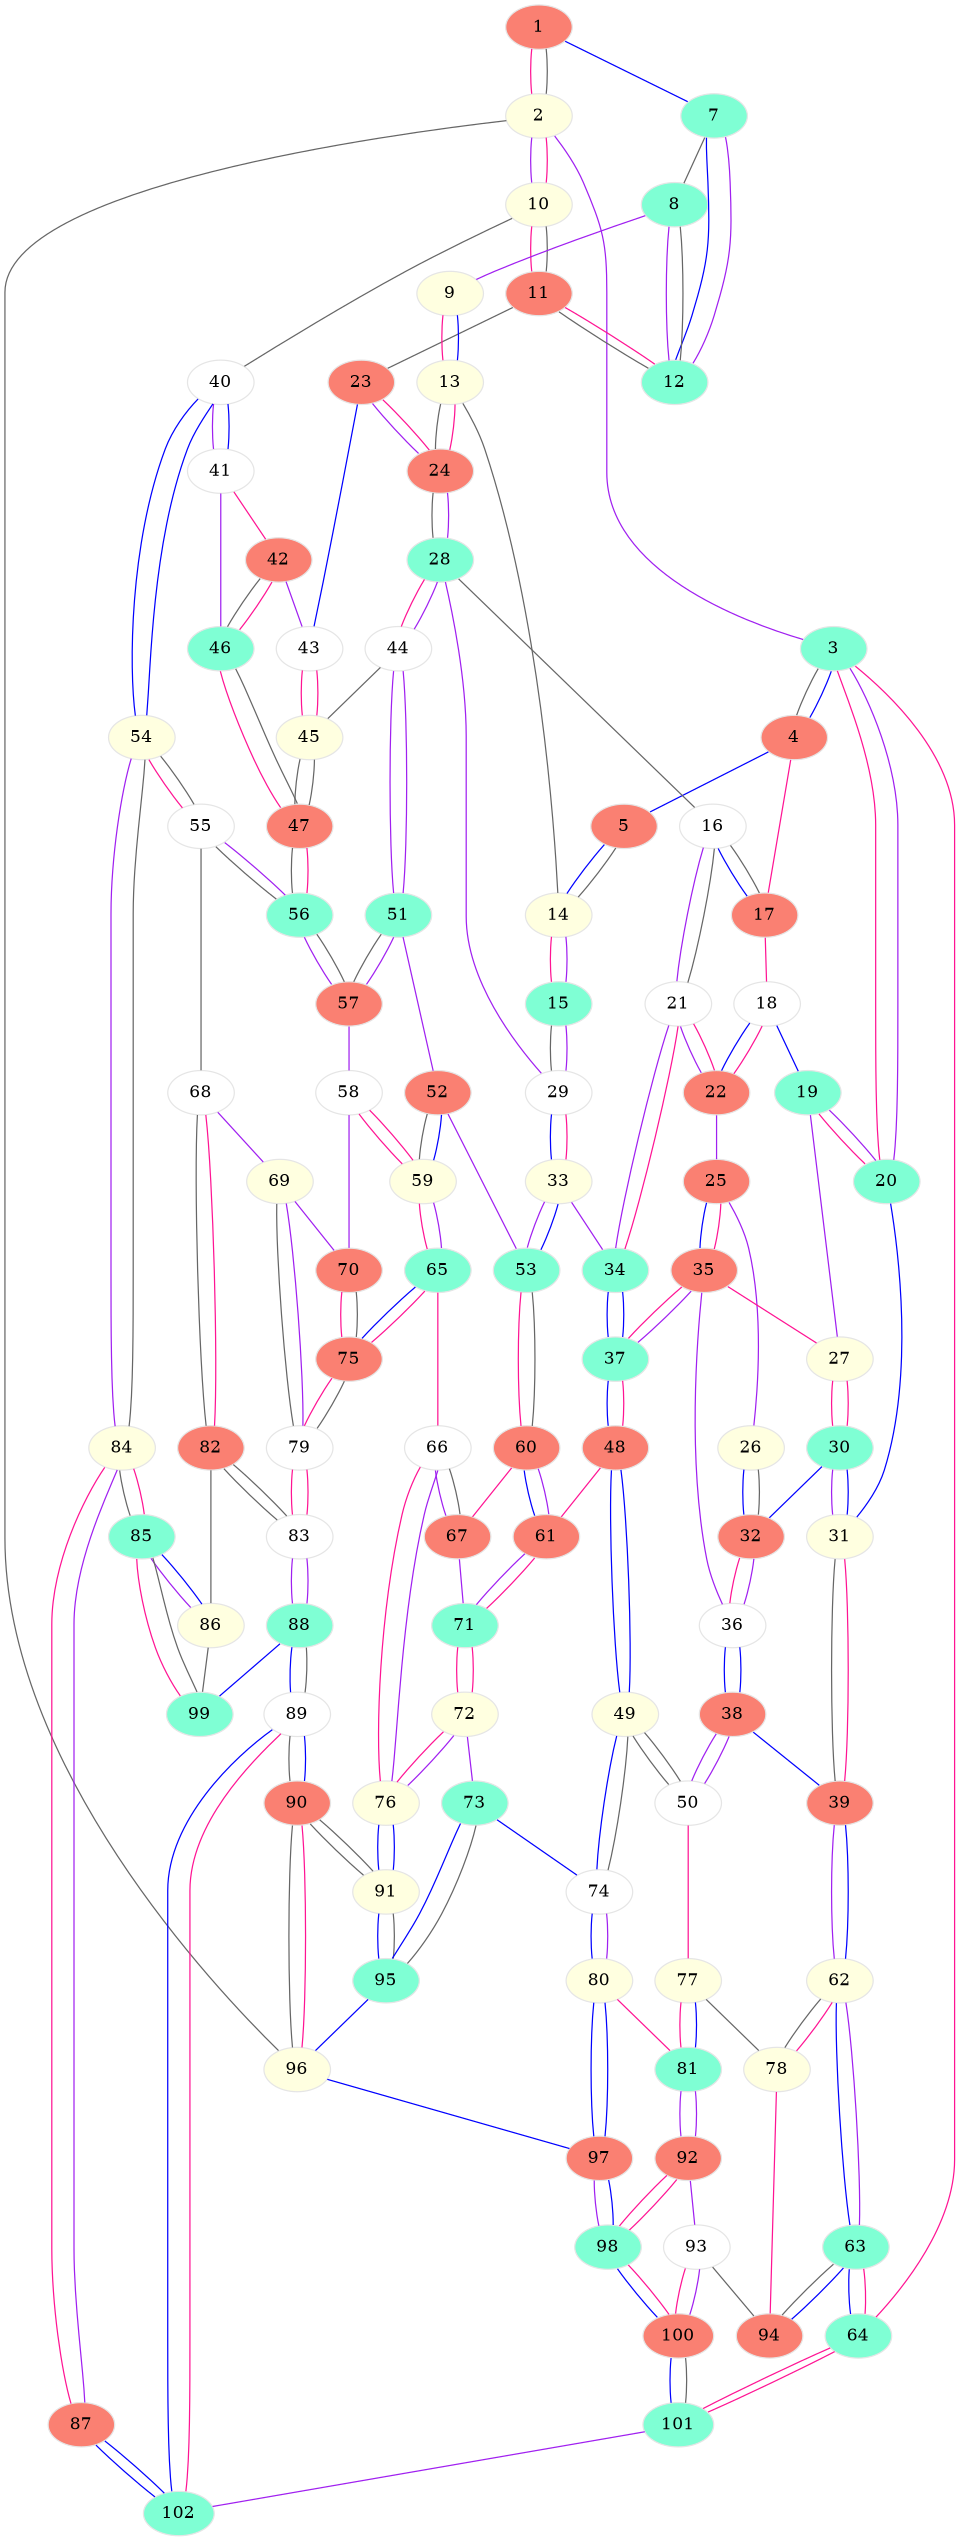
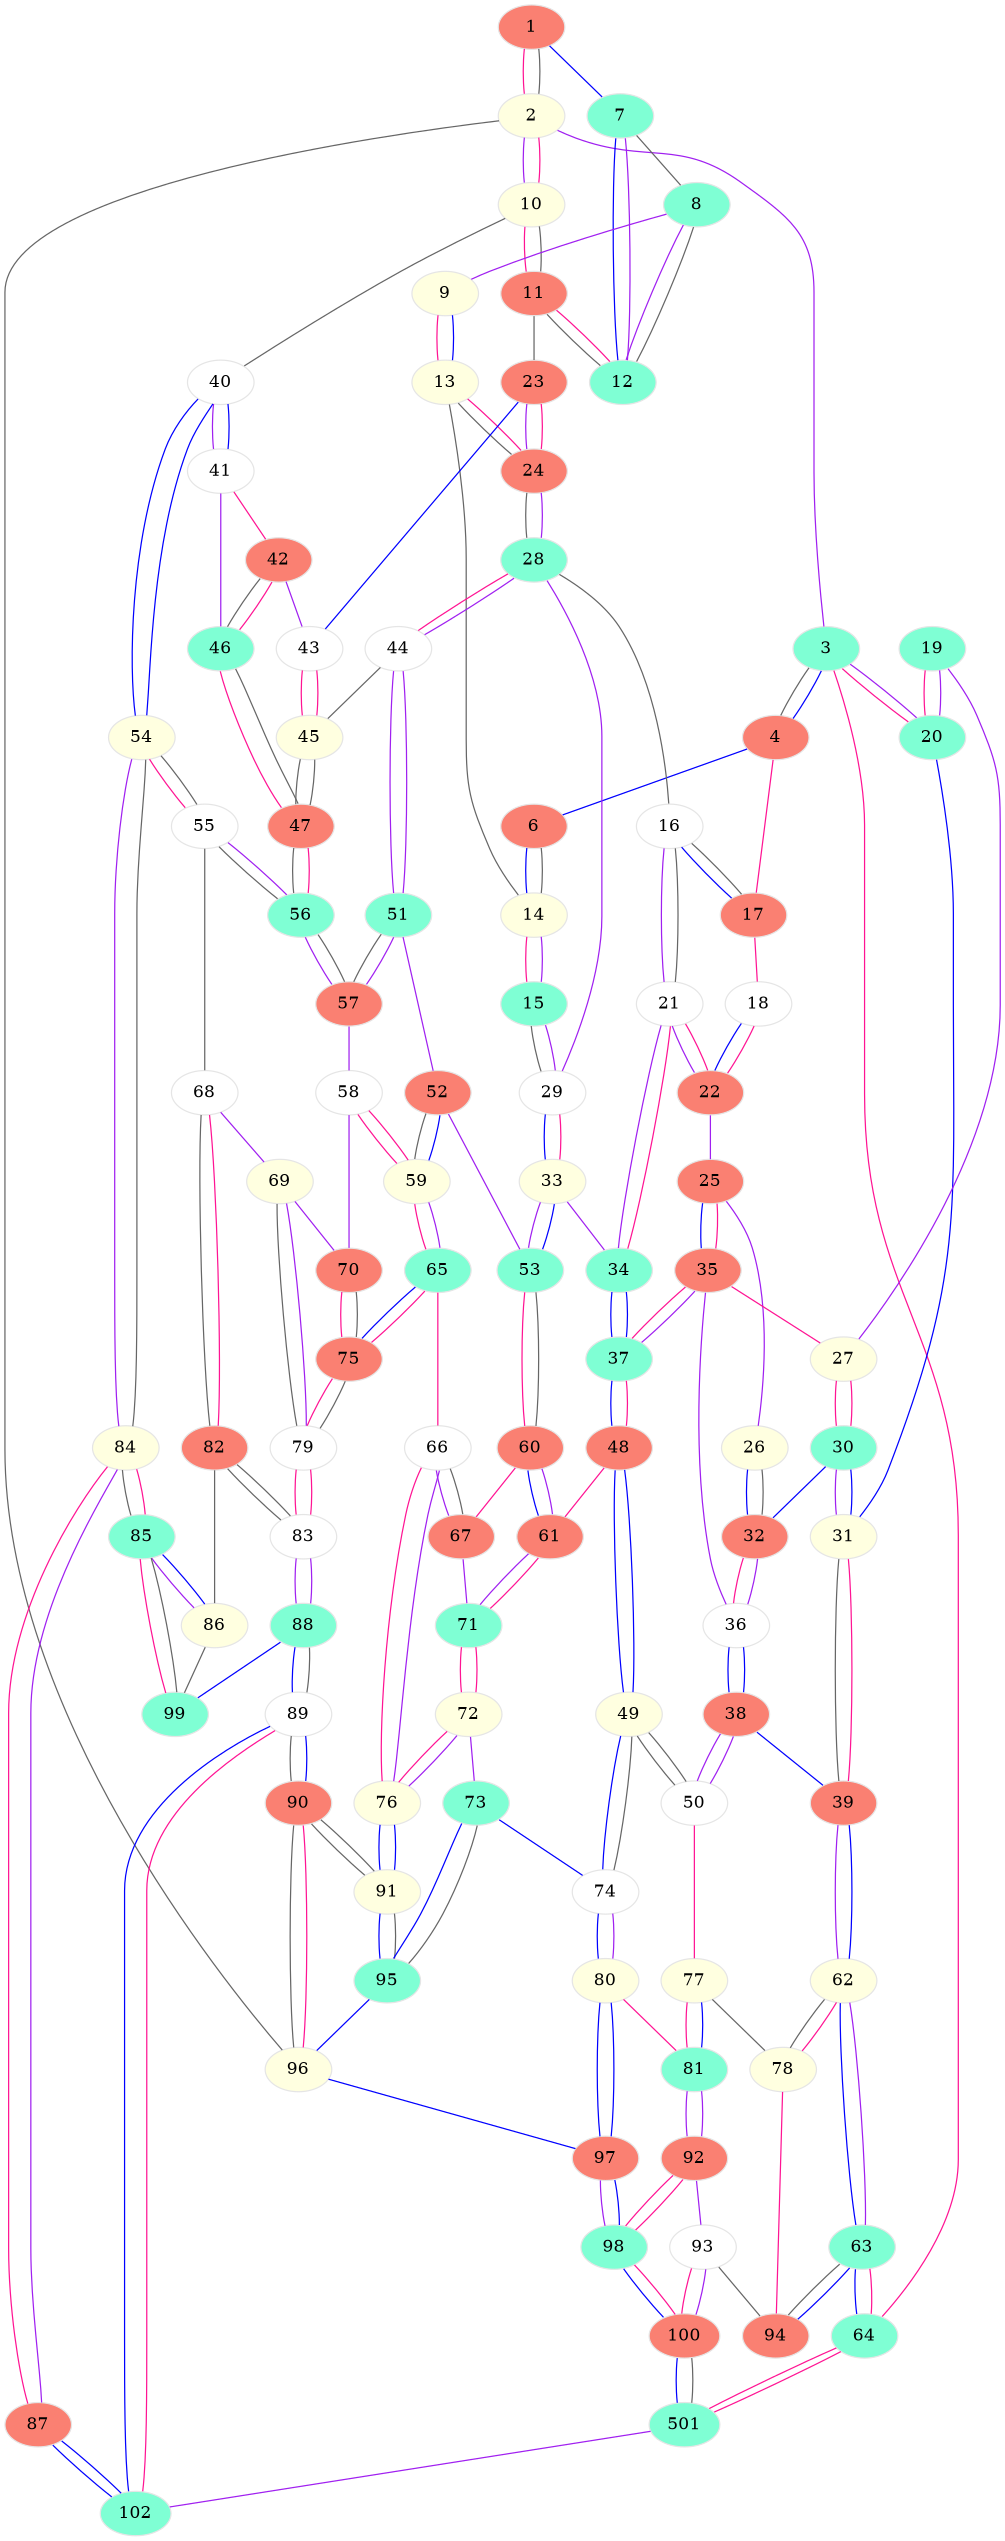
(624, 826) -> (534, 826)
(788, 1048) -> none
(678, 2425) -> (684, 2425)
